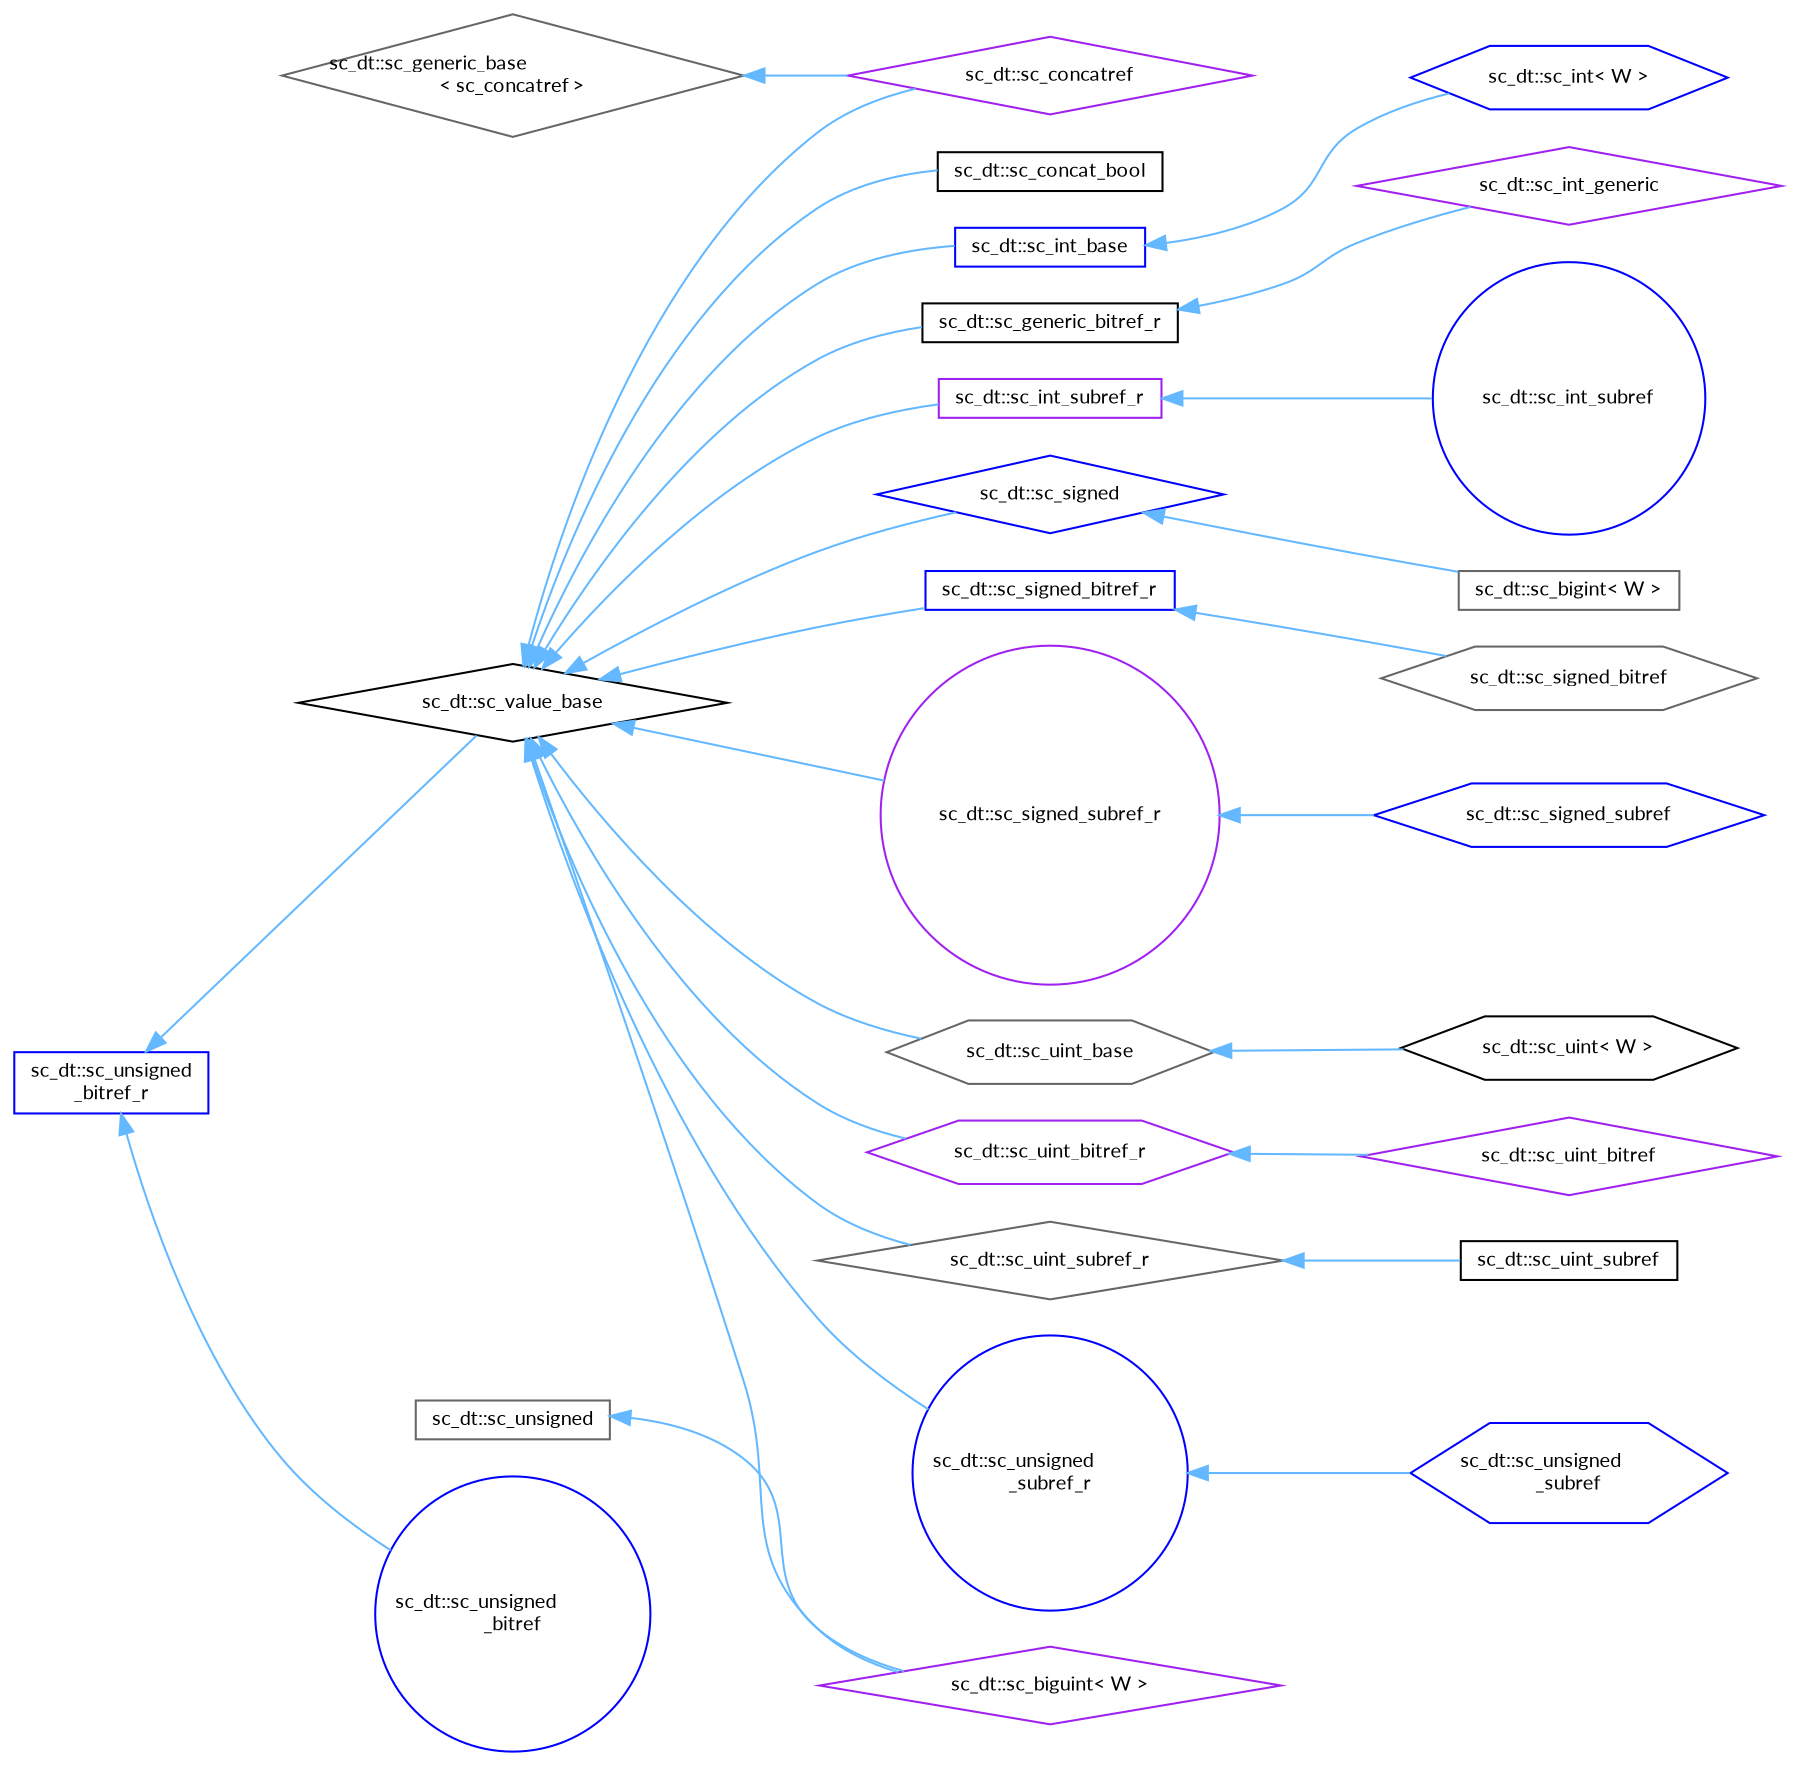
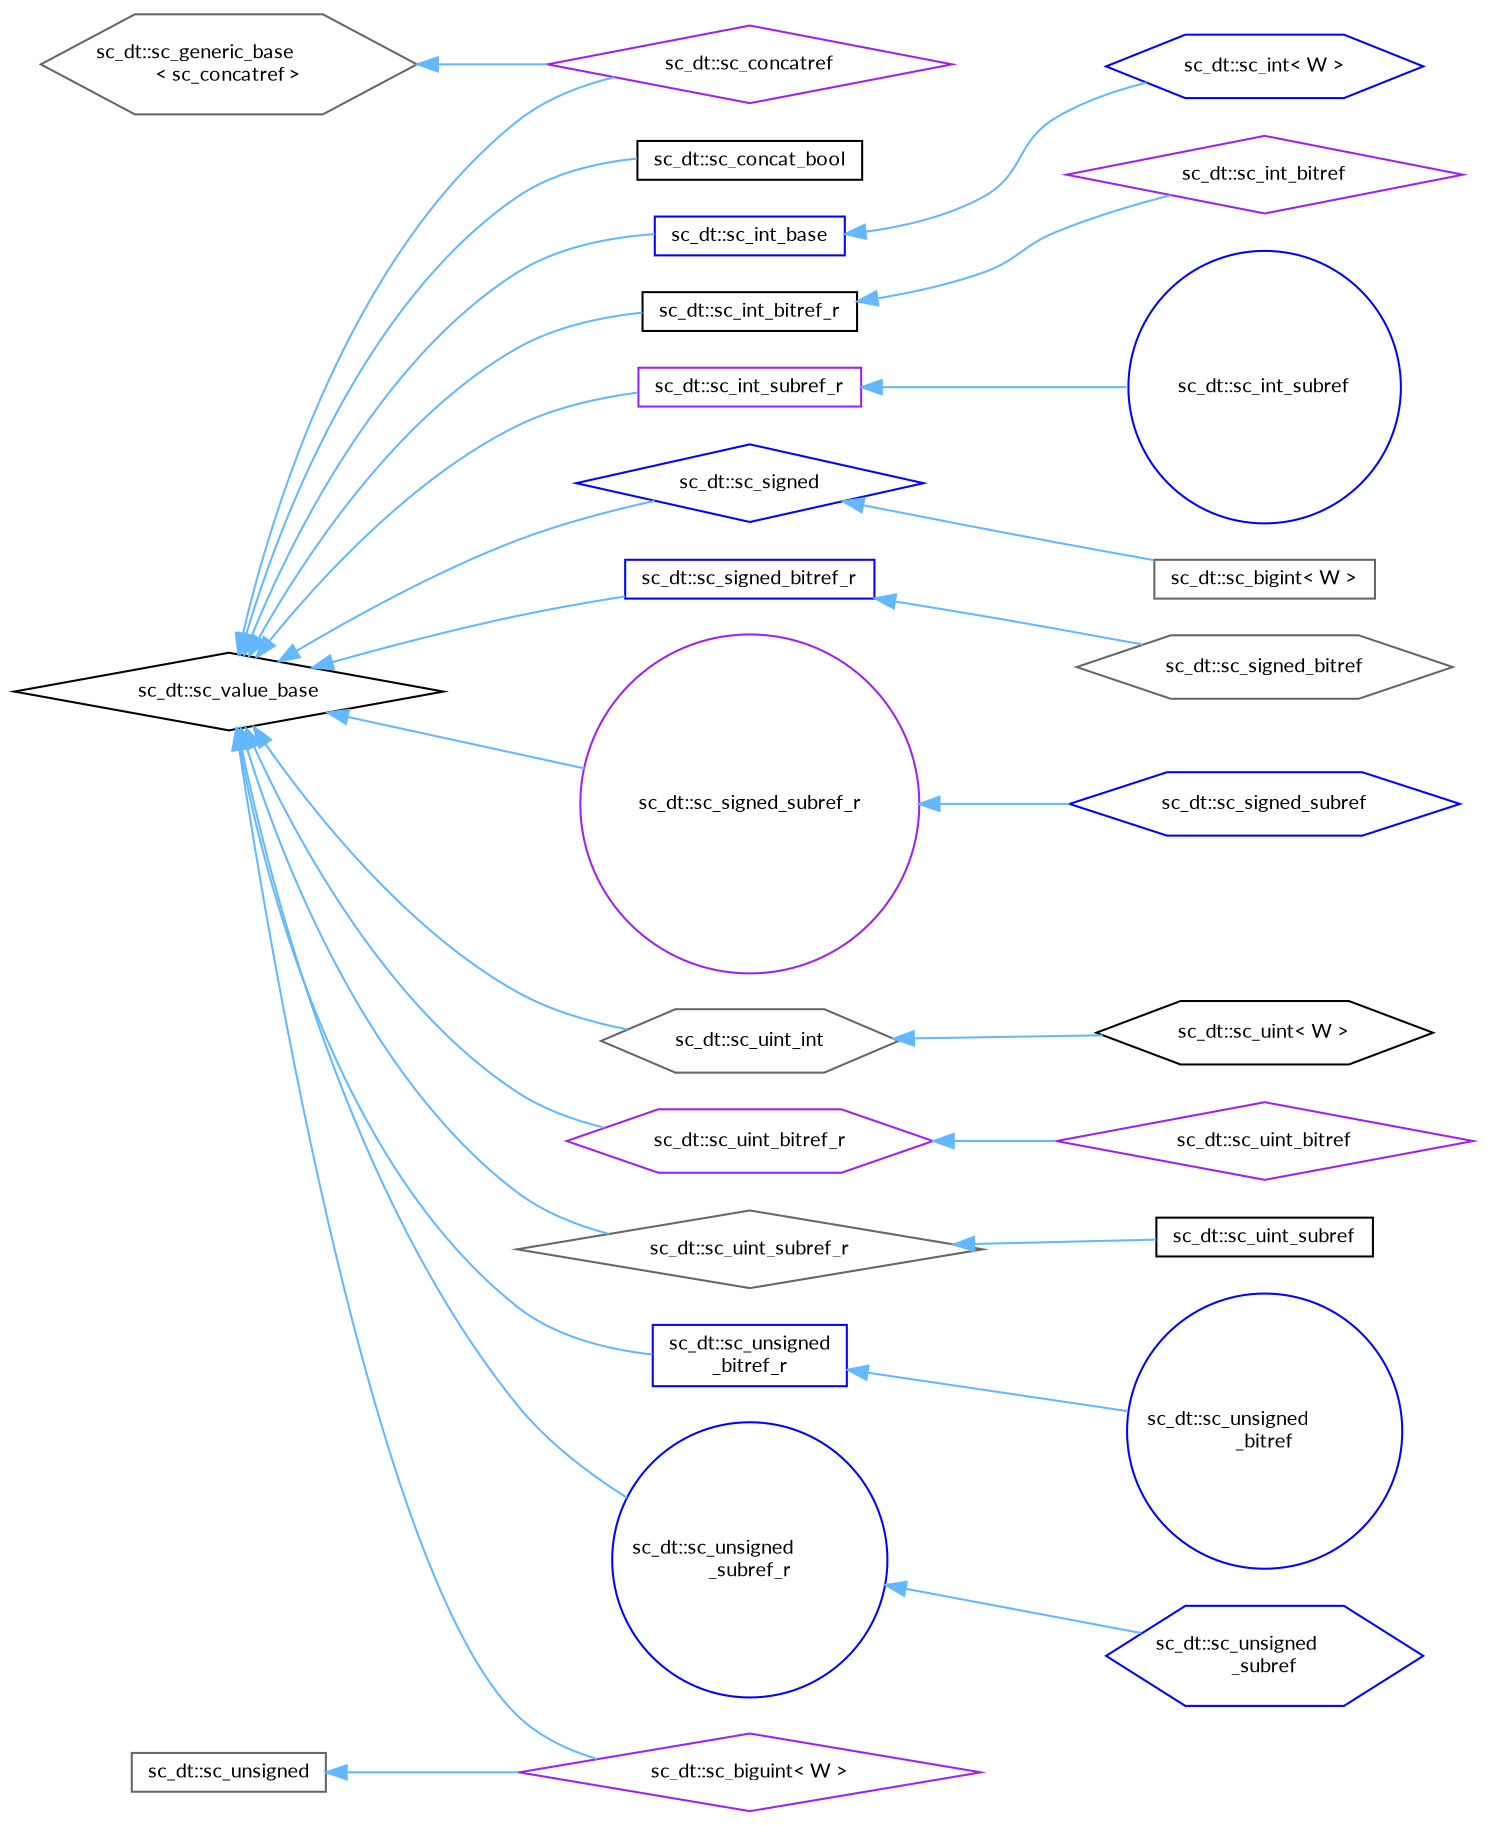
(513, 76) -> (229, 64)
(1569, 186) -> (1265, 175)
(1050, 323) -> (750, 312)
(319, 886) -> (375, 1134)
(1050, 1052) -> (750, 1041)
